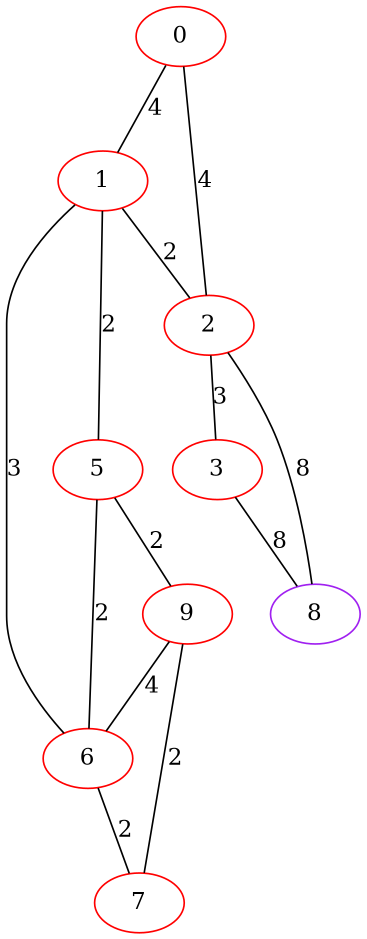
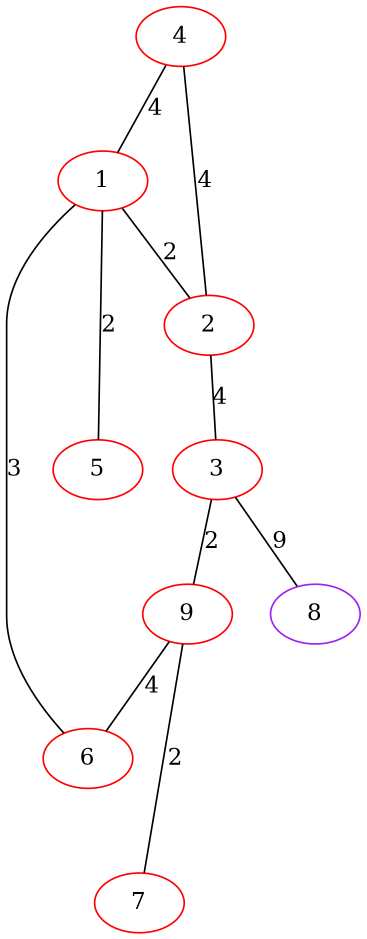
(181, 37) -> (181, 37)
(221, 398) -> (221, 398)
(285, 463) -> none
(143, 542) -> (202, 542)
(280, 542) -> (280, 542)
(93, 614) -> none
(114, 831) -> none
